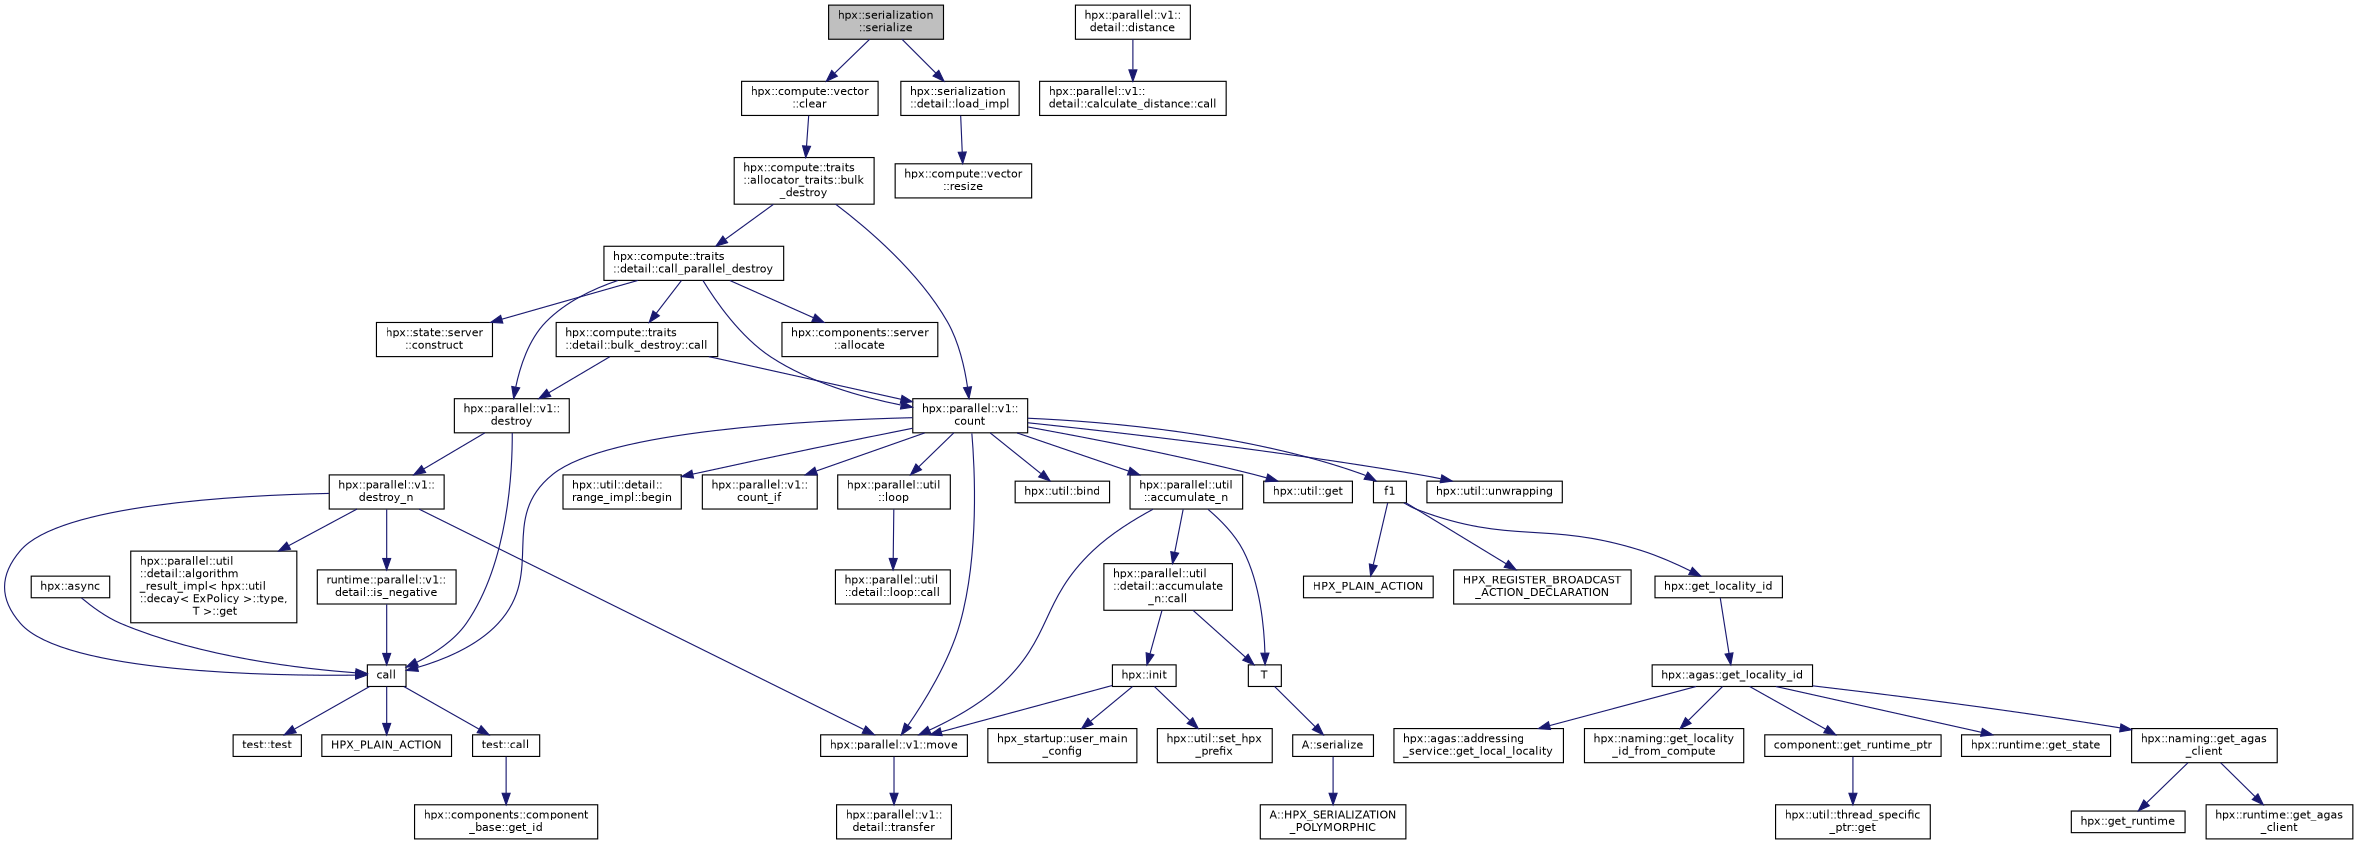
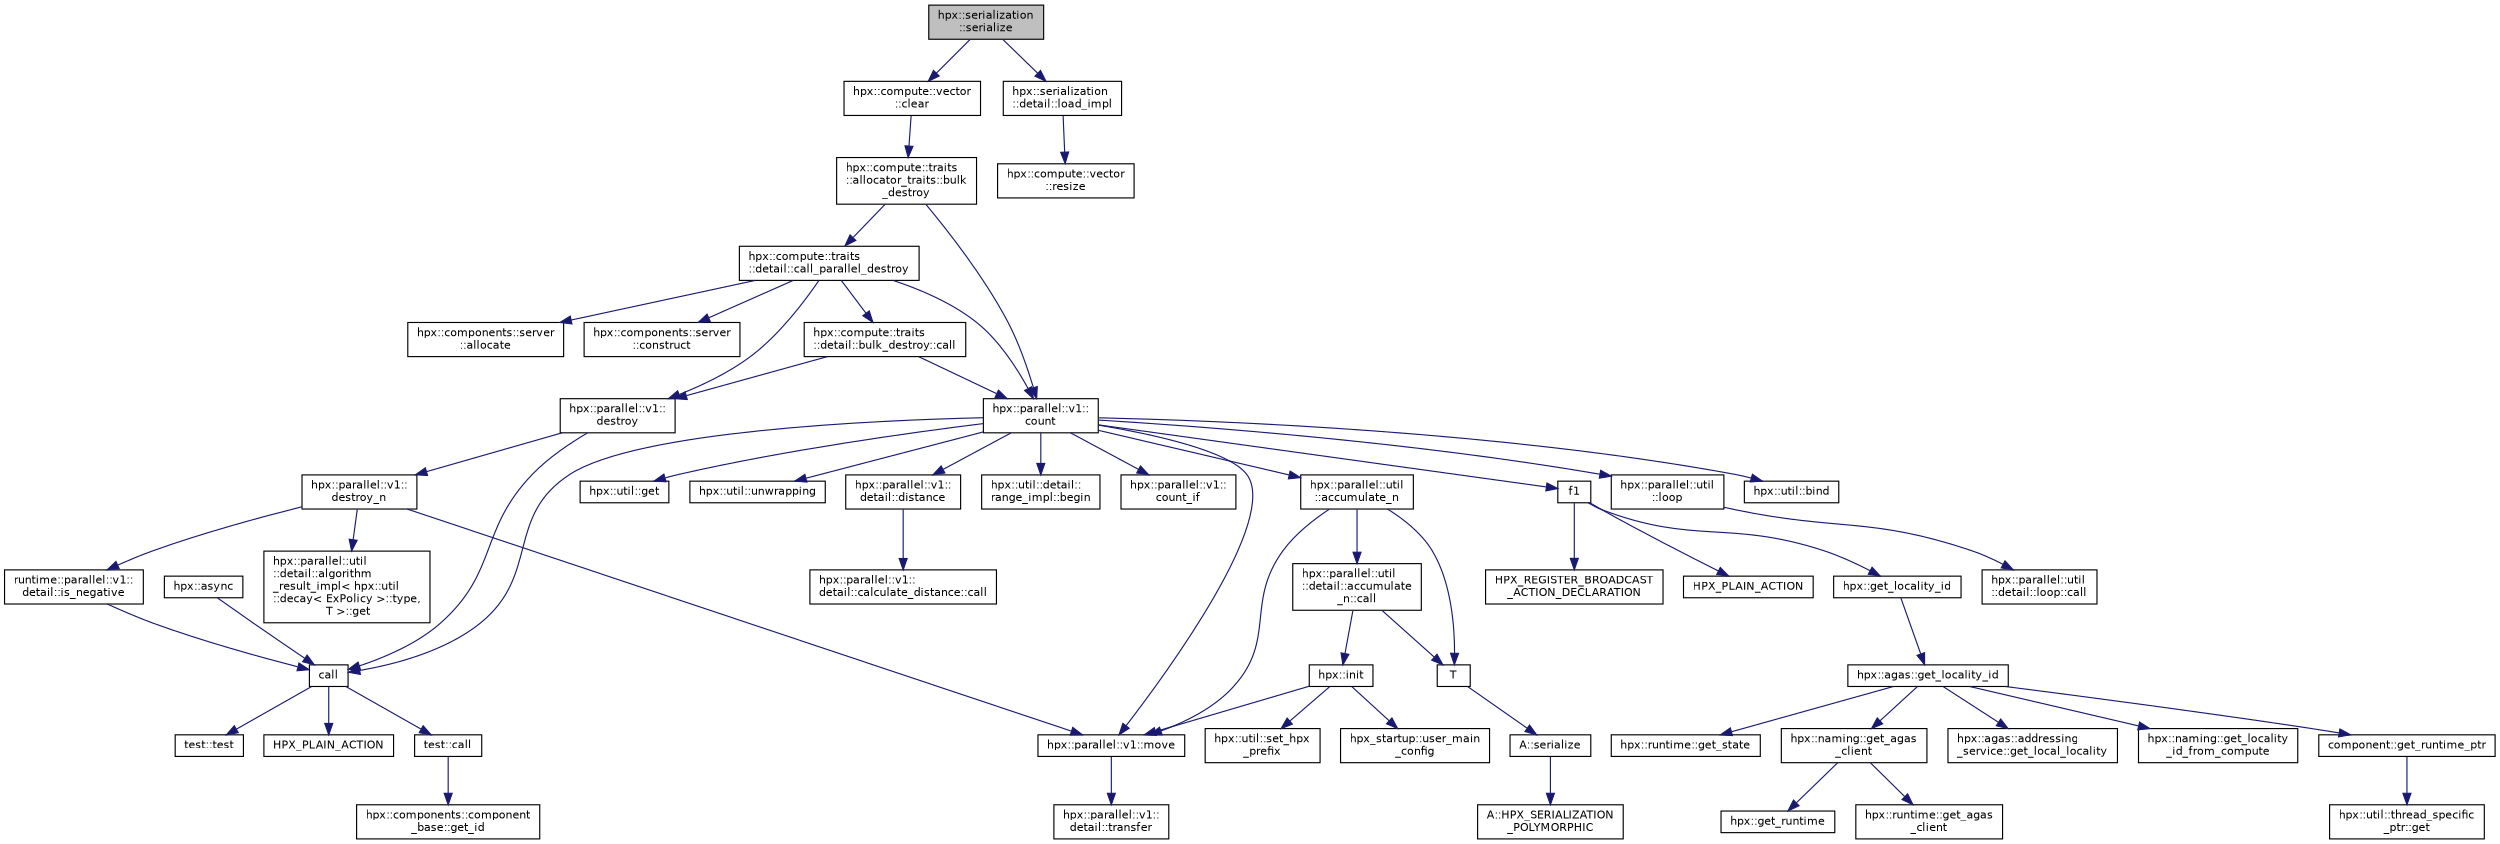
(434, 340) -> (662, 340)
none -> (977, 451)
(7, 599) -> none
